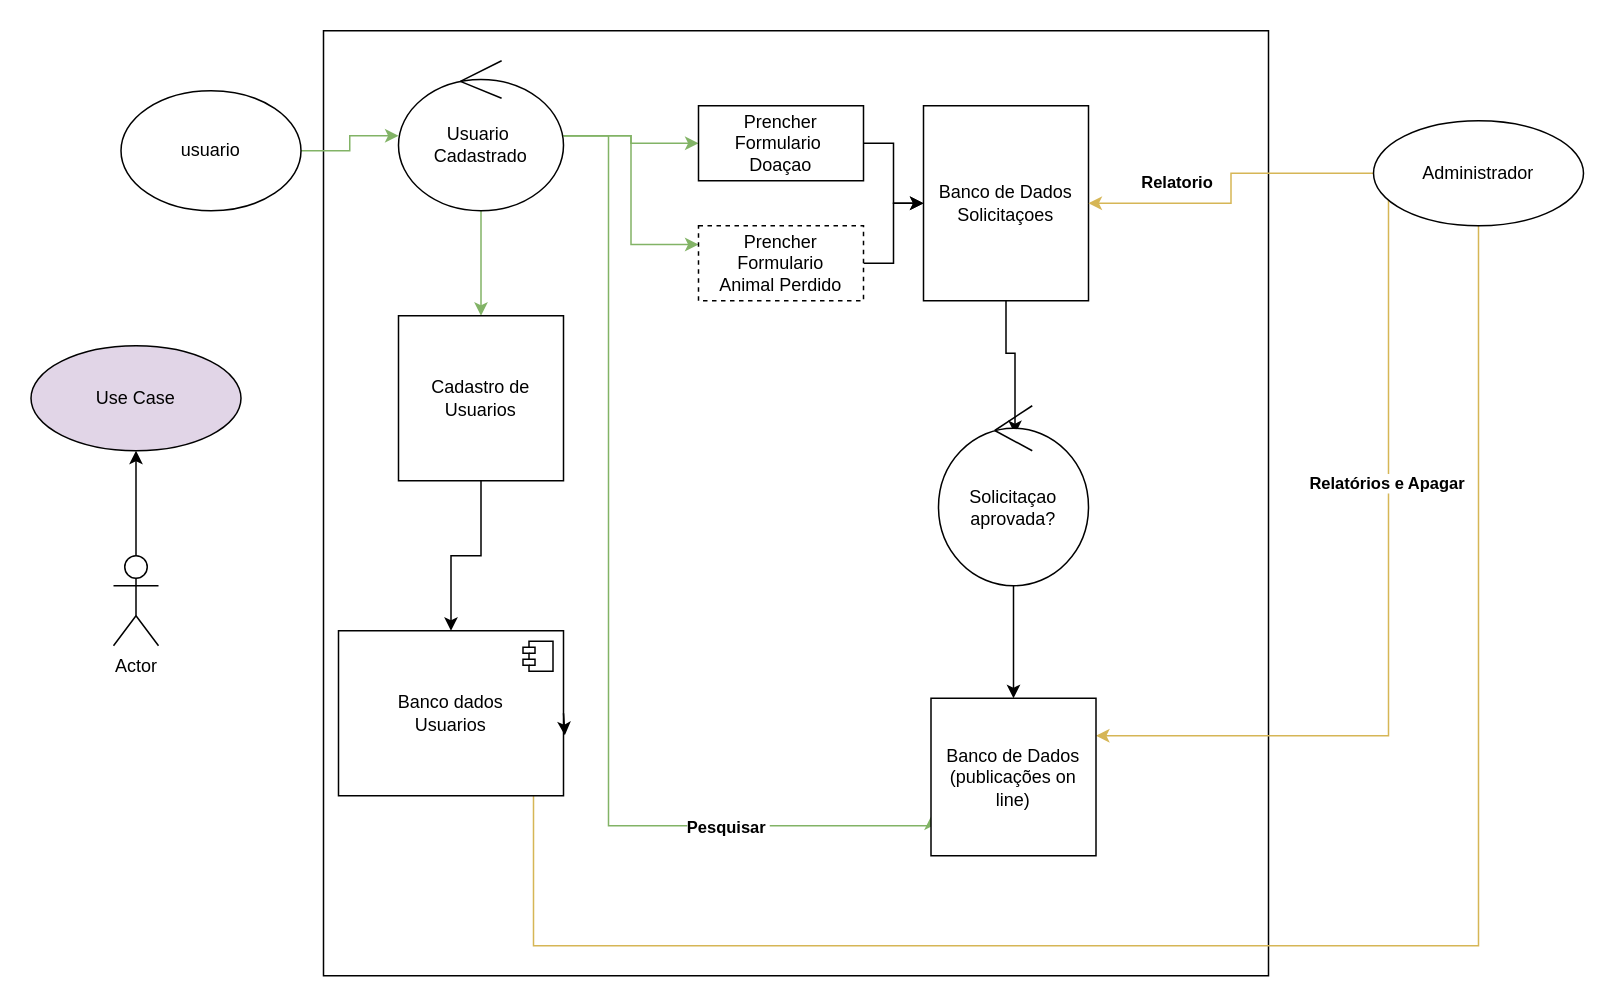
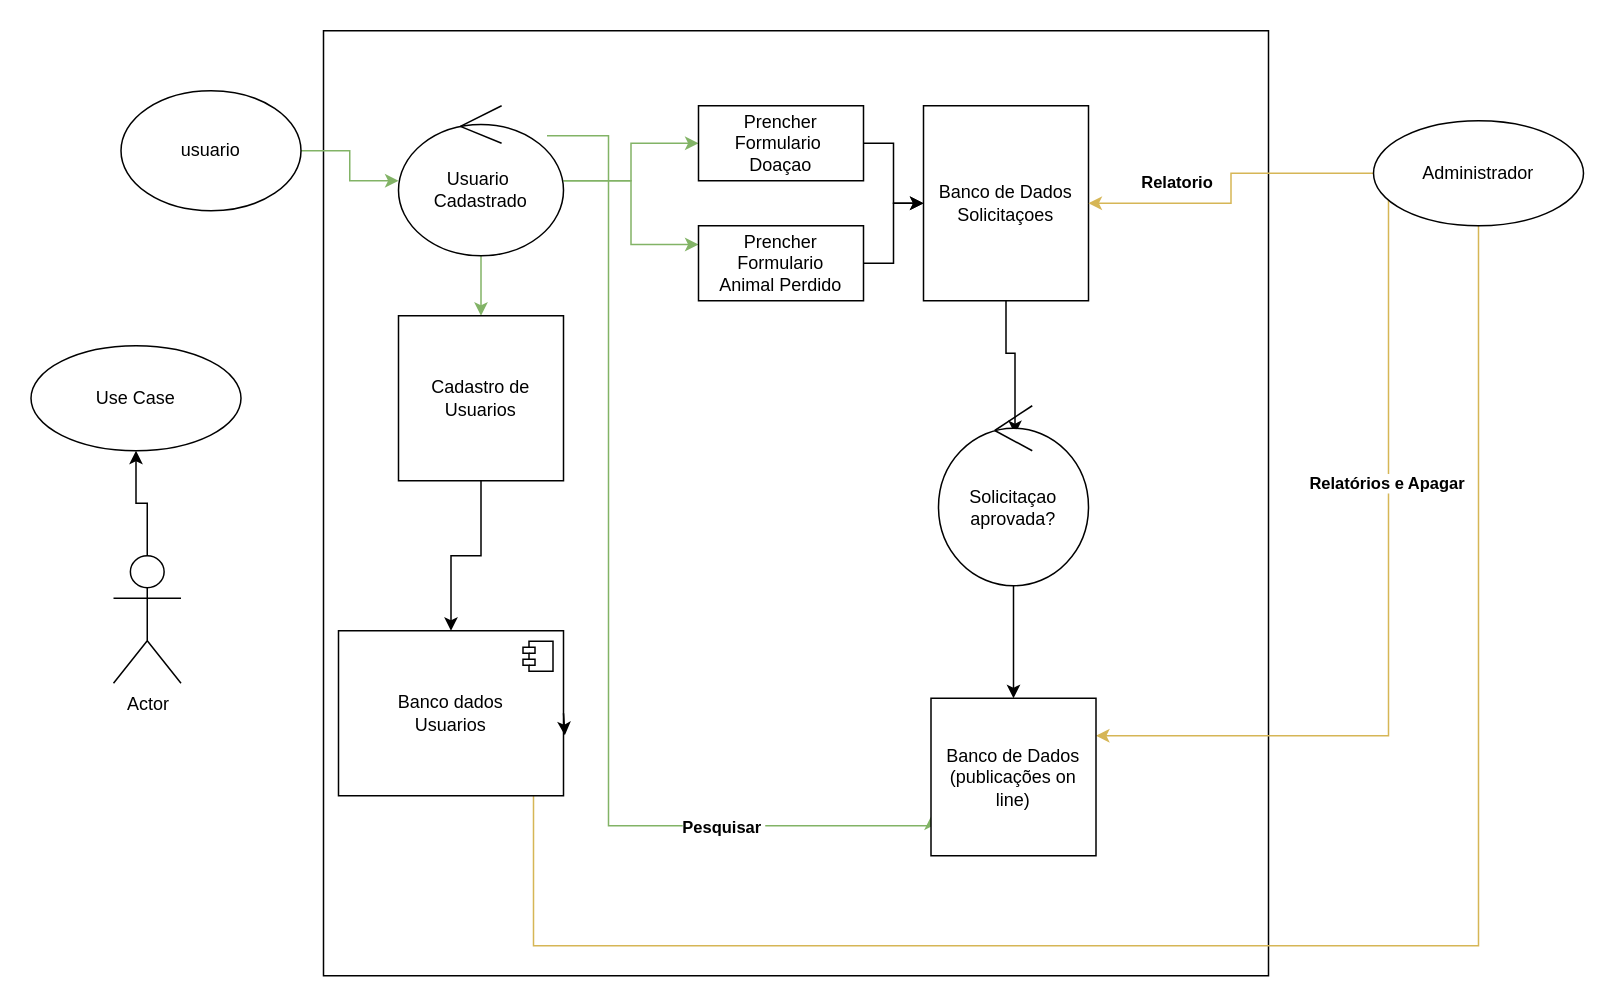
(481, 136) -> (481, 181)
(781, 263) -> (781, 263)
(136, 398) -> (136, 398)
(136, 601) -> (147, 620)
